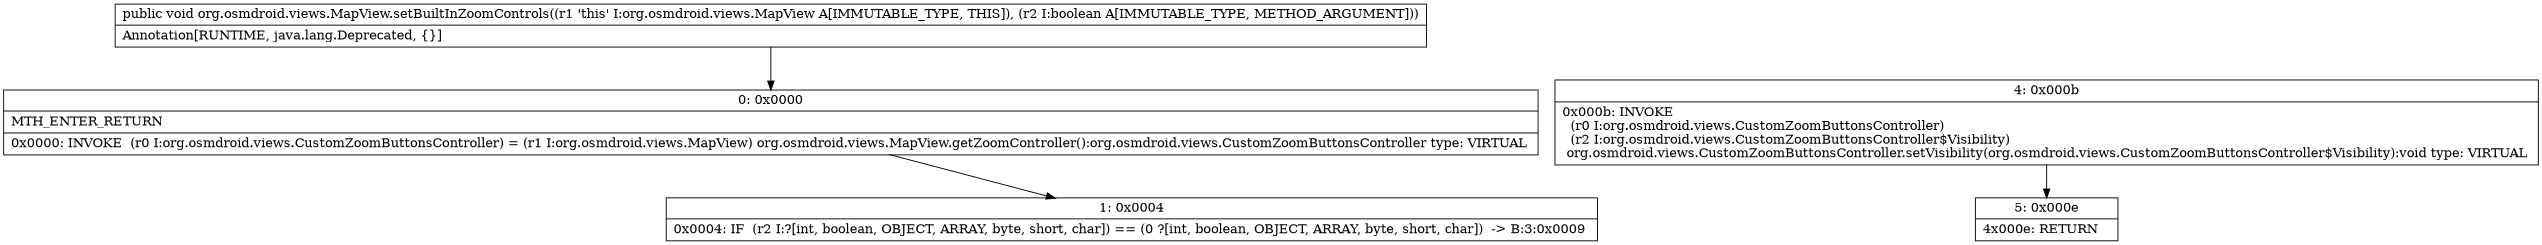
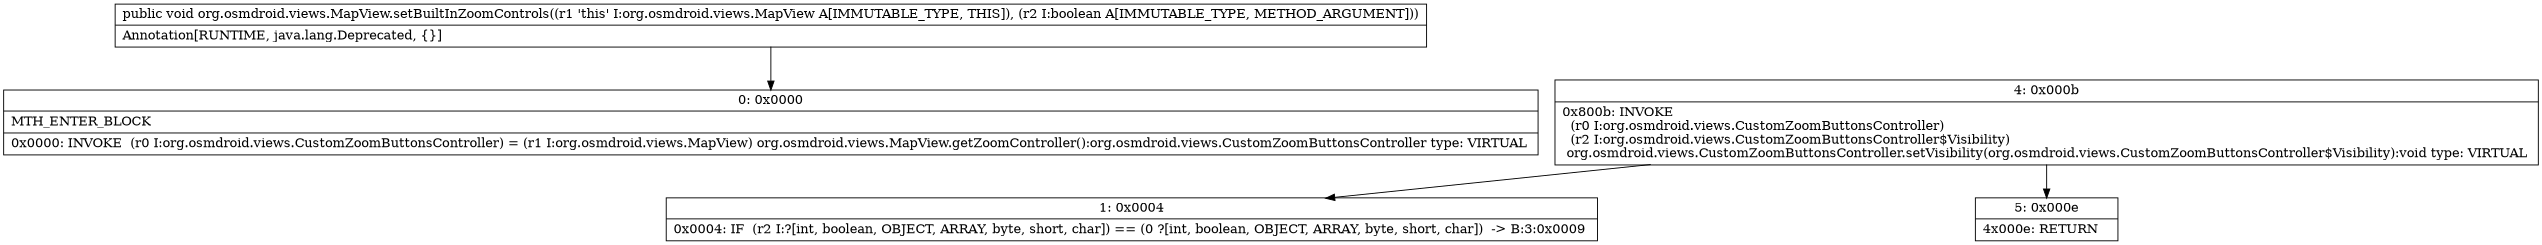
(1622, 112) -> (1622, 112)
(87, 122) -> (81, 122)
(968, 175) -> (1493, 181)
